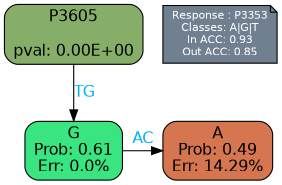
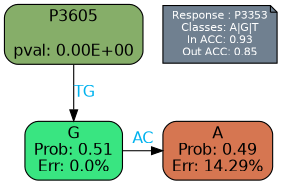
(74, 151) -> (74, 151)
